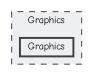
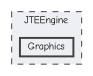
(47, 21) -> (47, 21)
